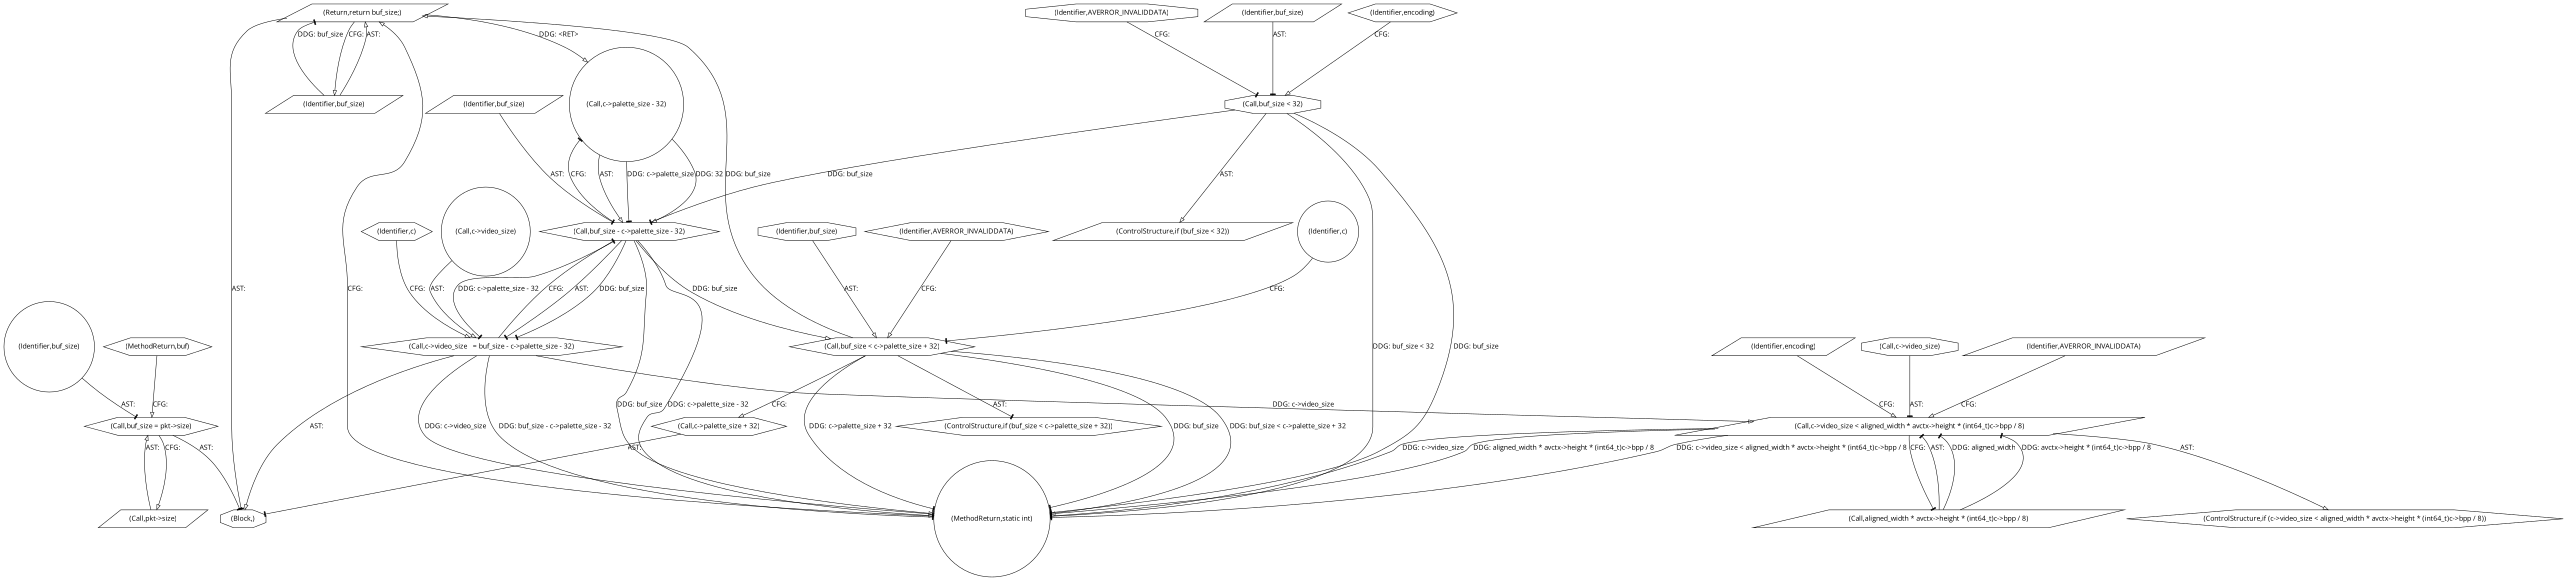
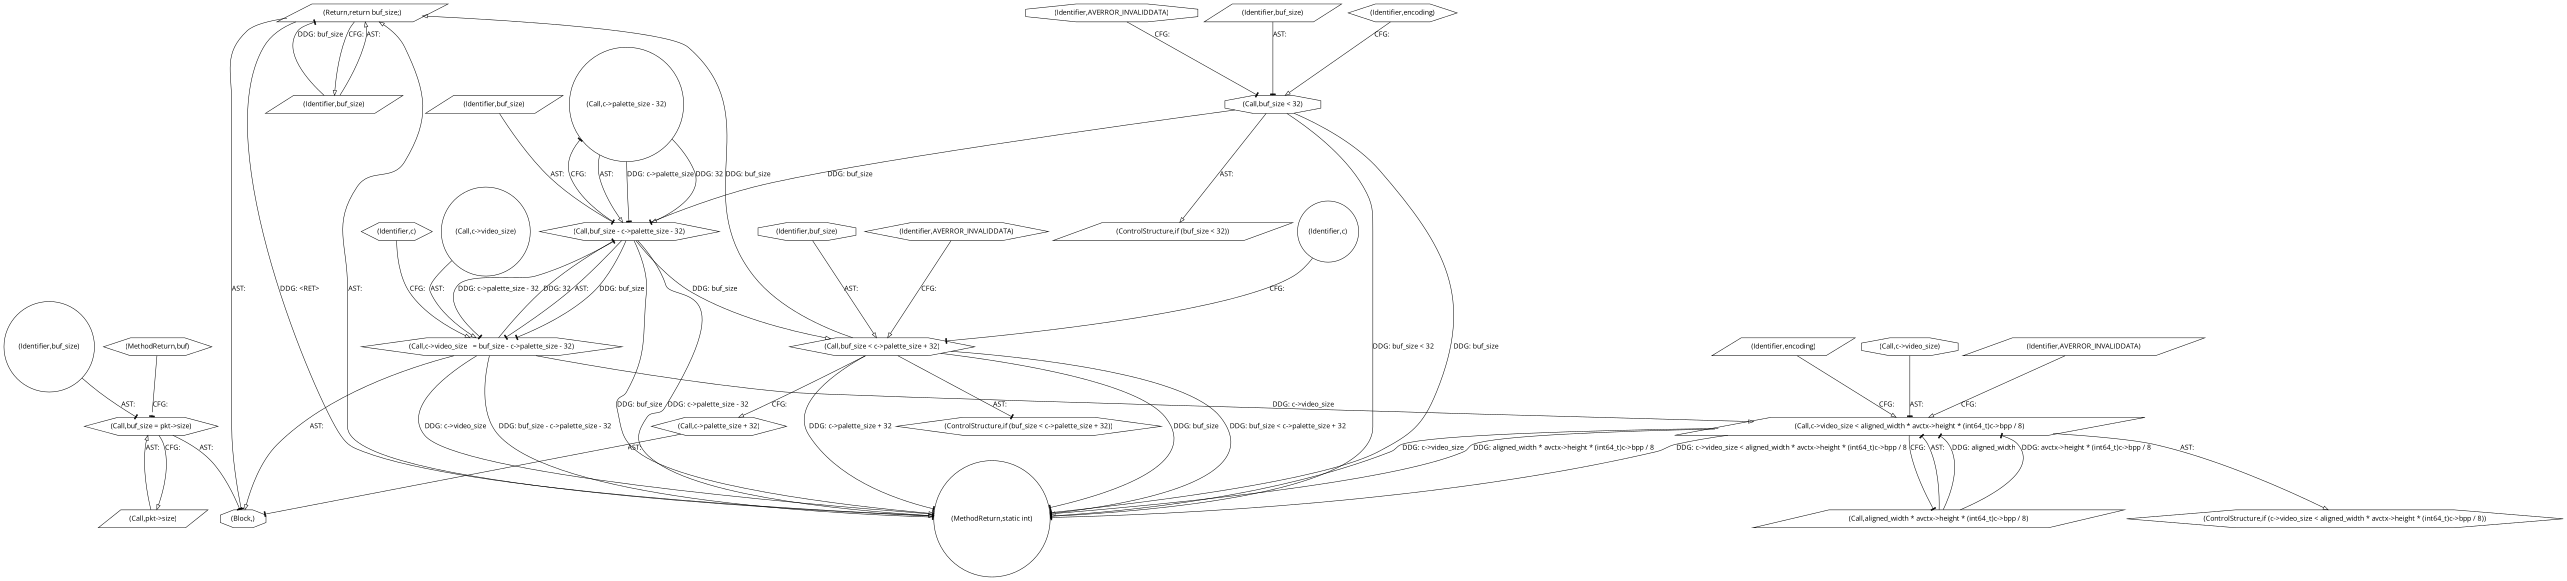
(507, 27) -> (383, 457)
(356, 289) -> (356, 289)
(557, 289) -> (557, 289)
(155, 384) -> (155, 384)
